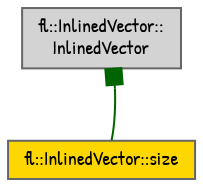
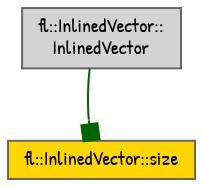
(115, 115) -> (88, 94)
